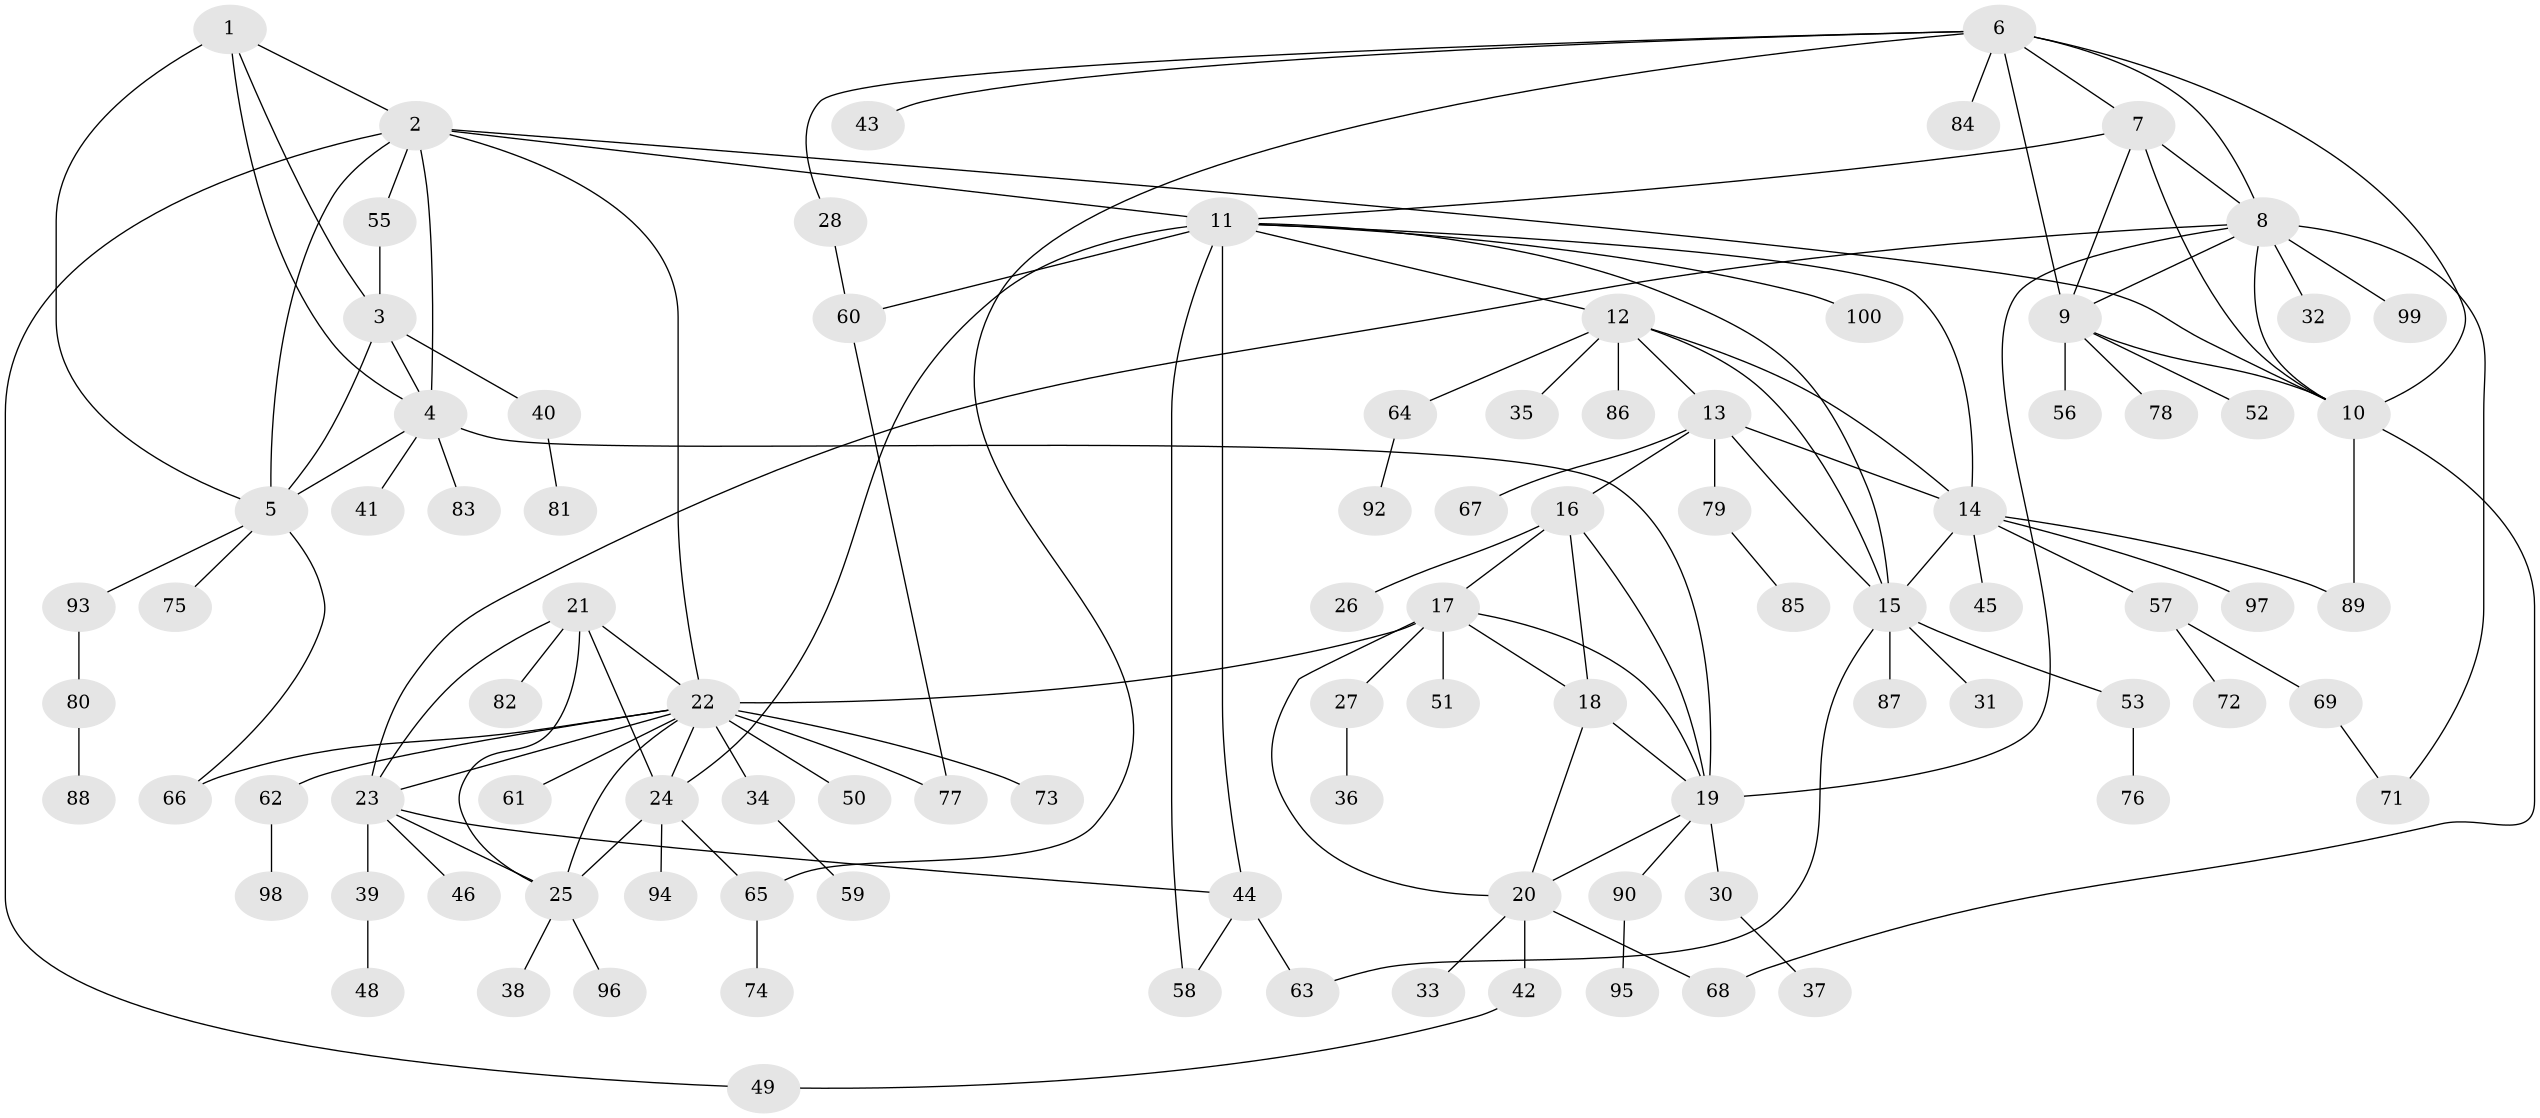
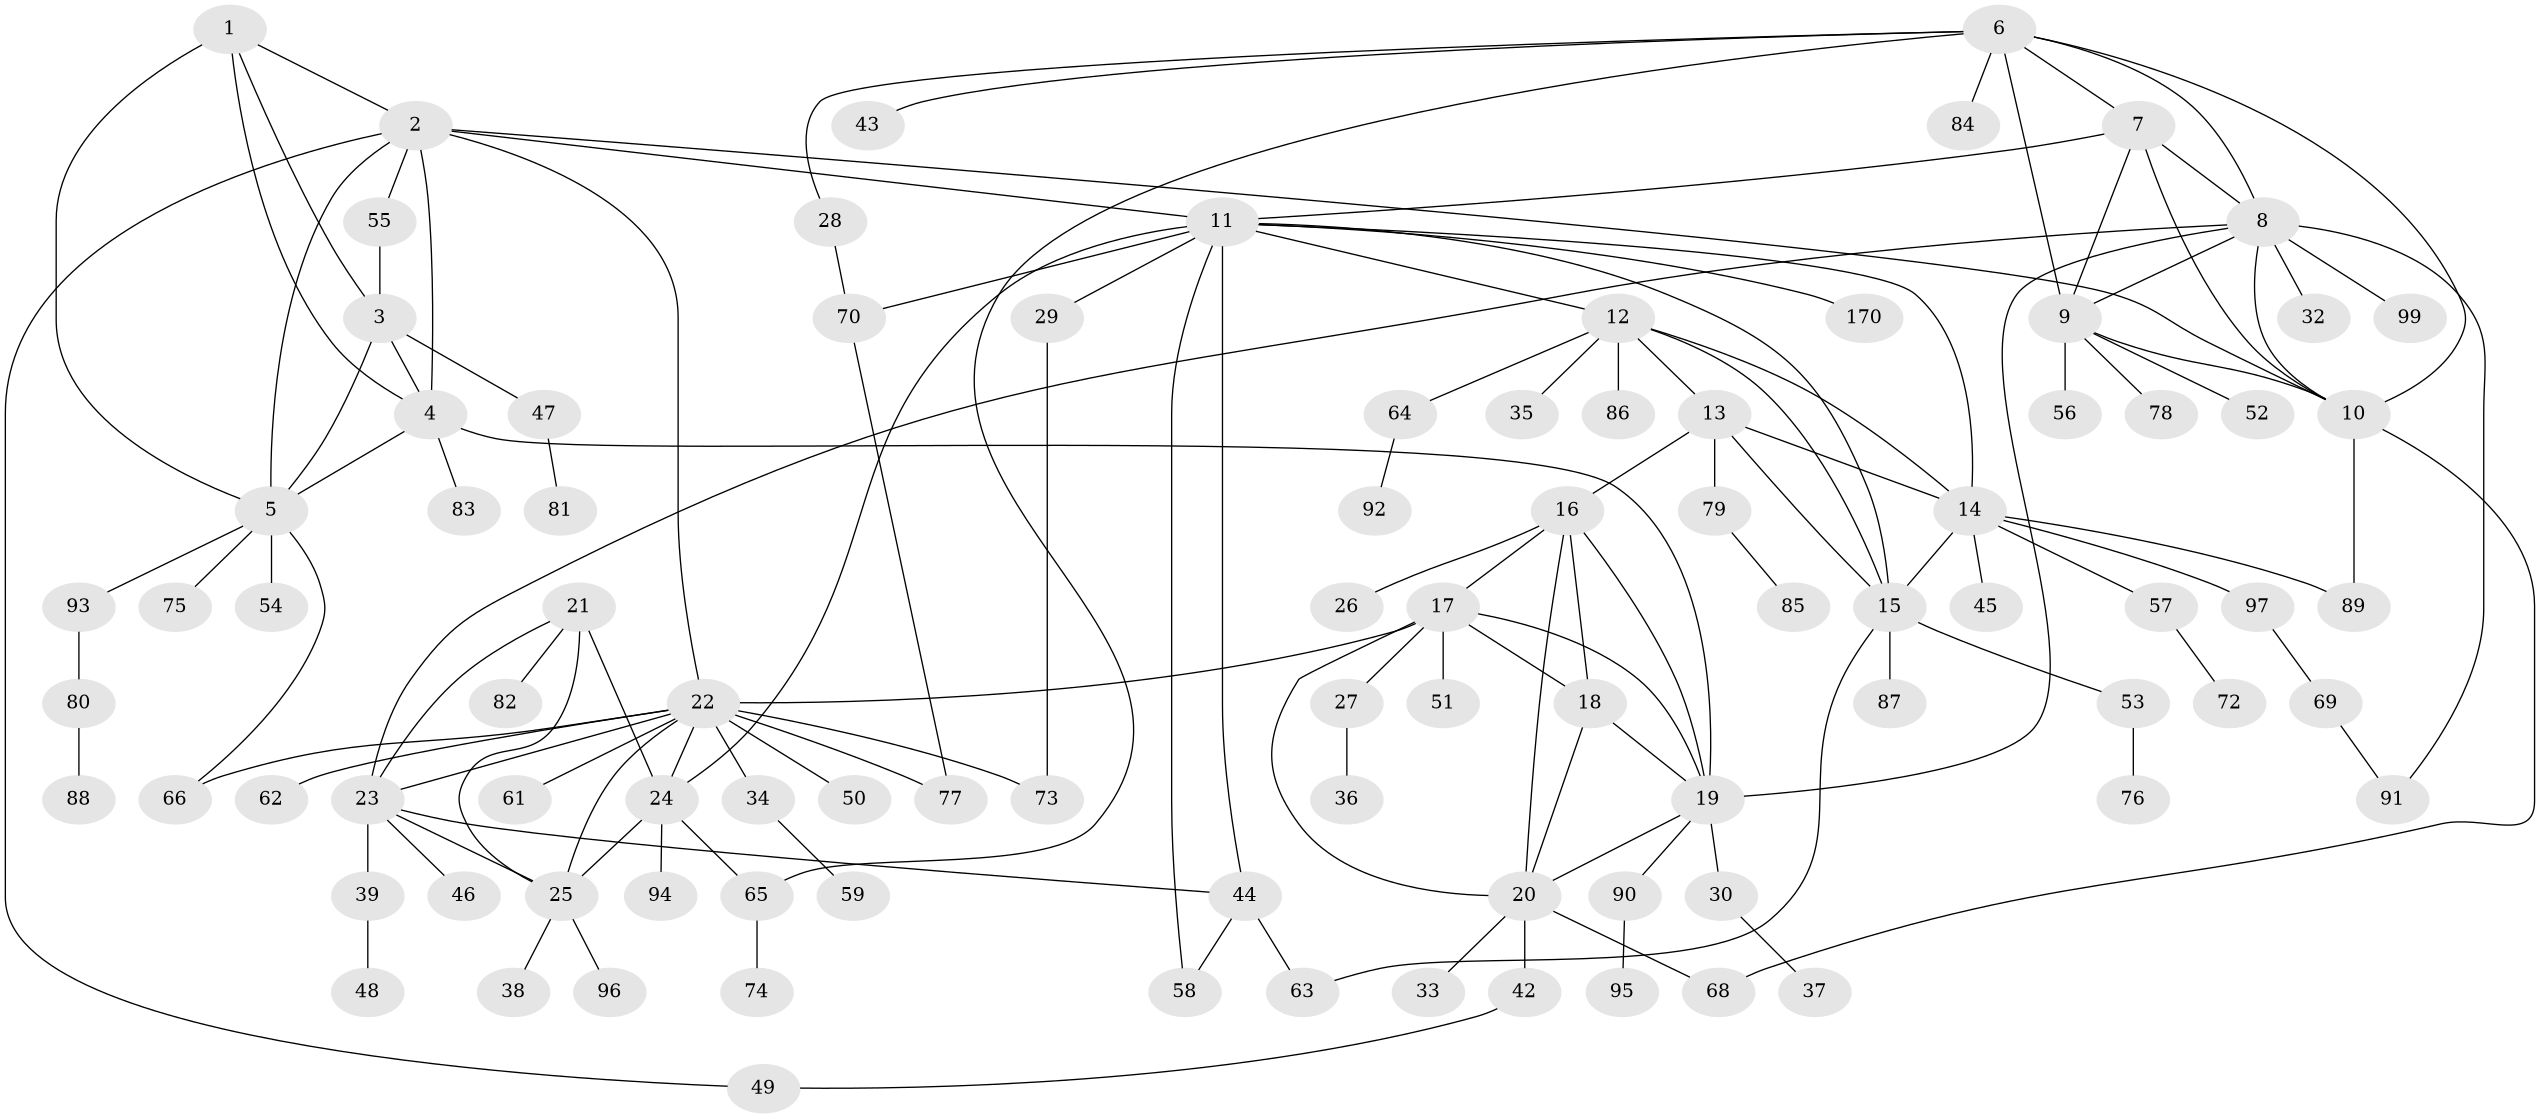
(849, 318) -> (849, 318)
none -> (1047, 318)
(1864, 318) -> (1864, 318)
(544, 415) -> (544, 415)
(368, 511) -> none
(1471, 511) -> none
none -> (272, 607)
(641, 655) -> none
(2244, 655) -> (2292, 655)
none -> (1540, 703)
(1986, 704) -> none
(2393, 800) -> (2393, 800)
(272, 896) -> none
